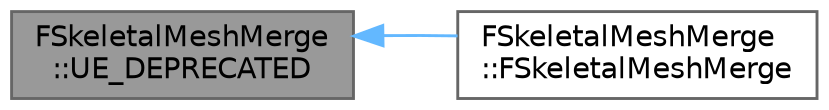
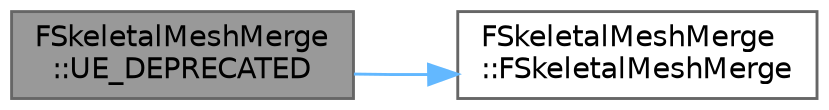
(421, 36) -> (391, 75)
